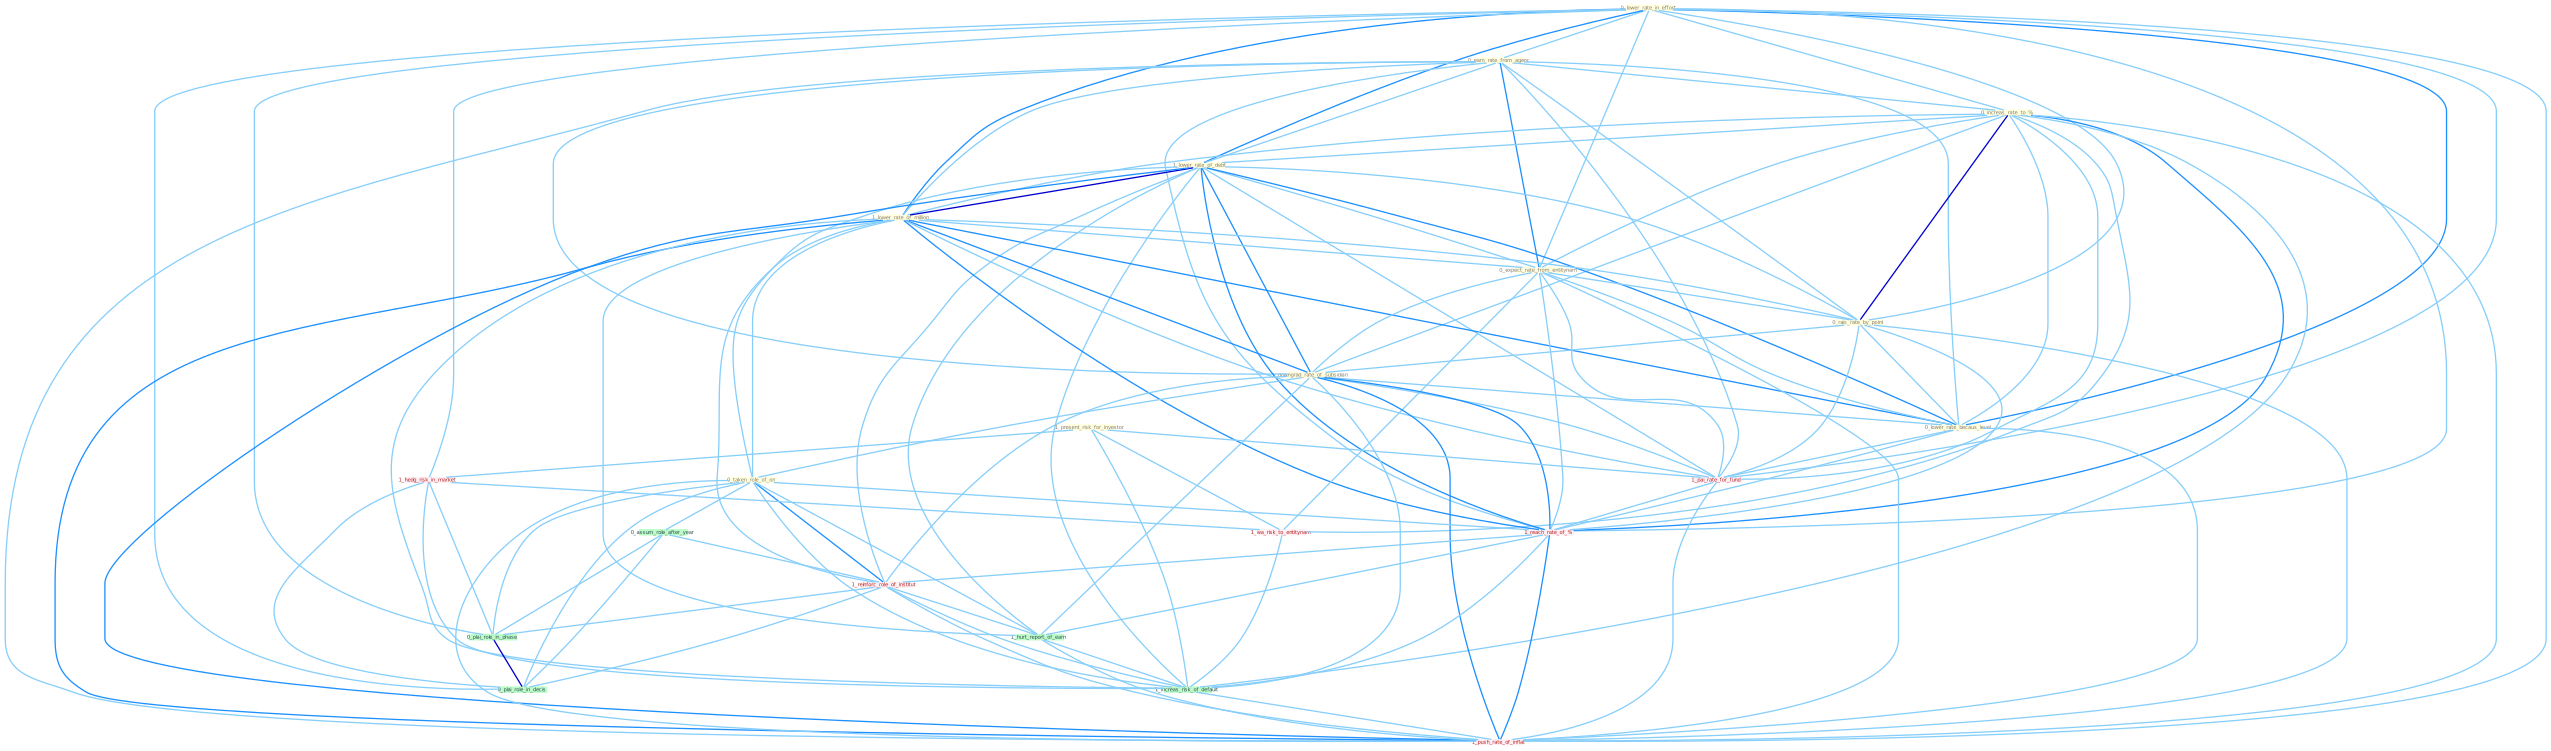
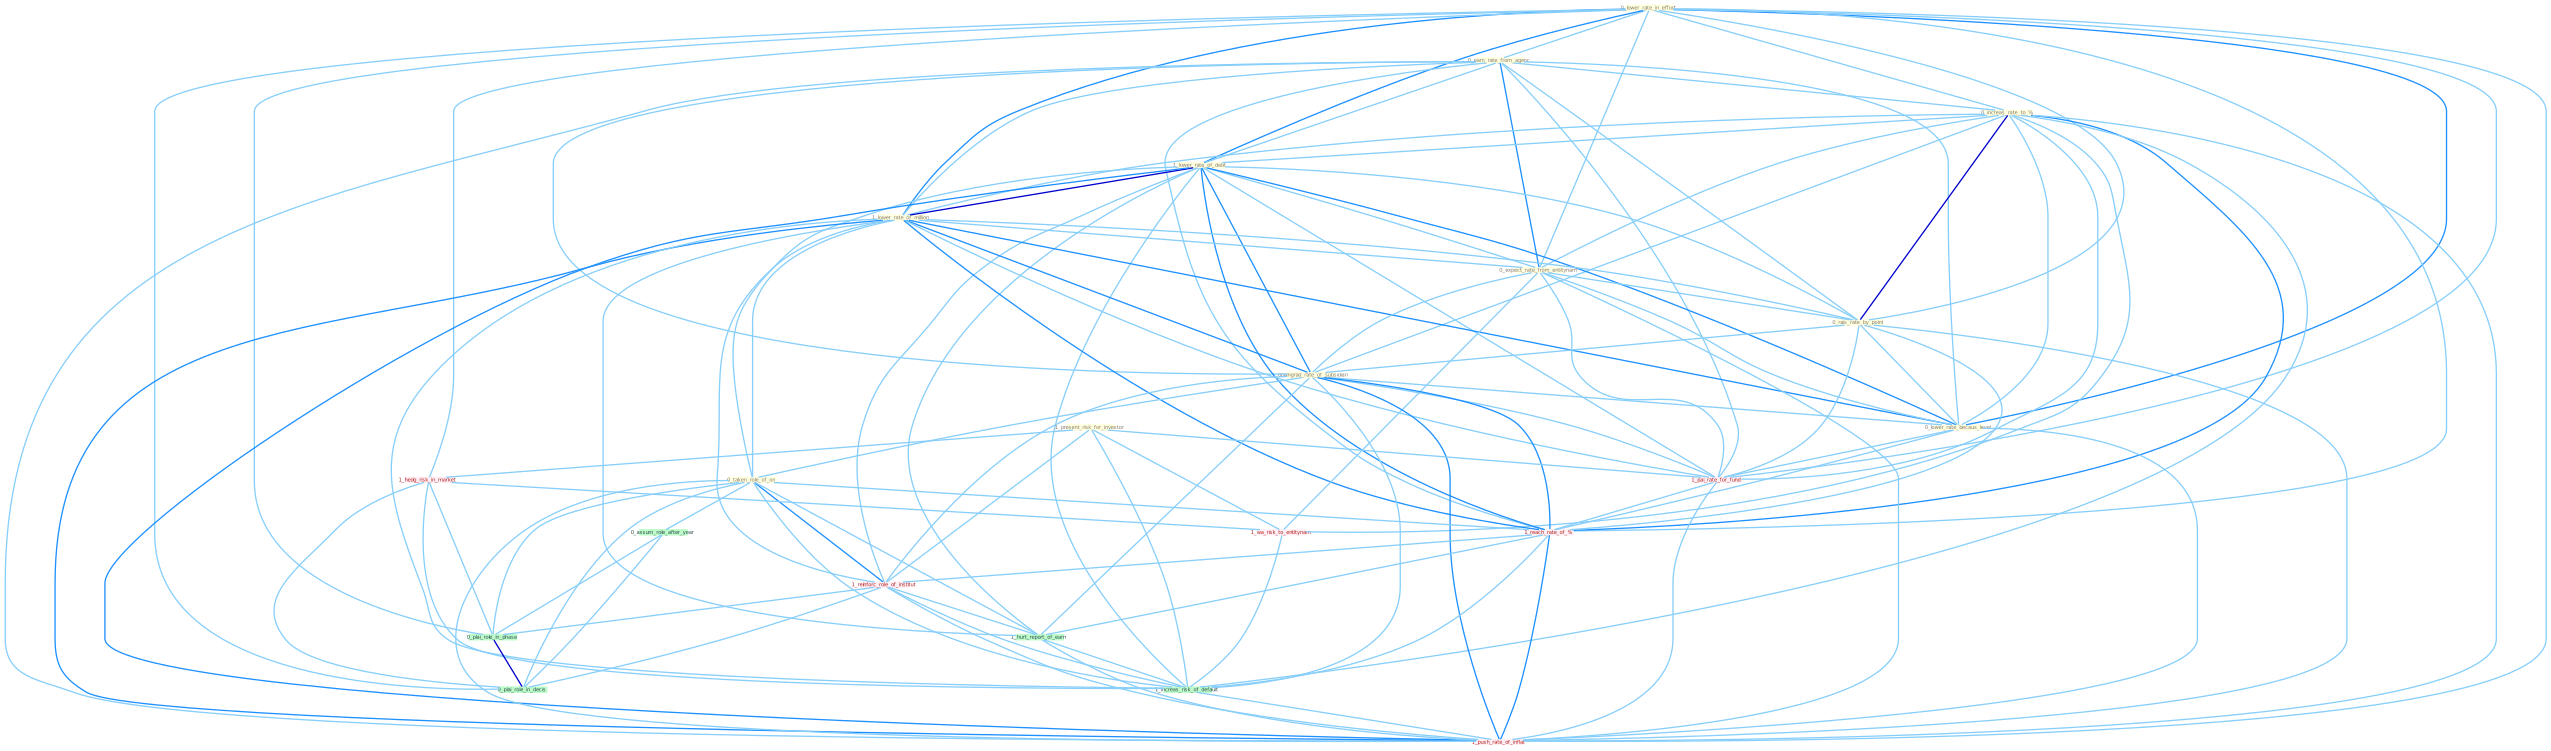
(1557, 408) -> none
(764, 556) -> (968, 521)
